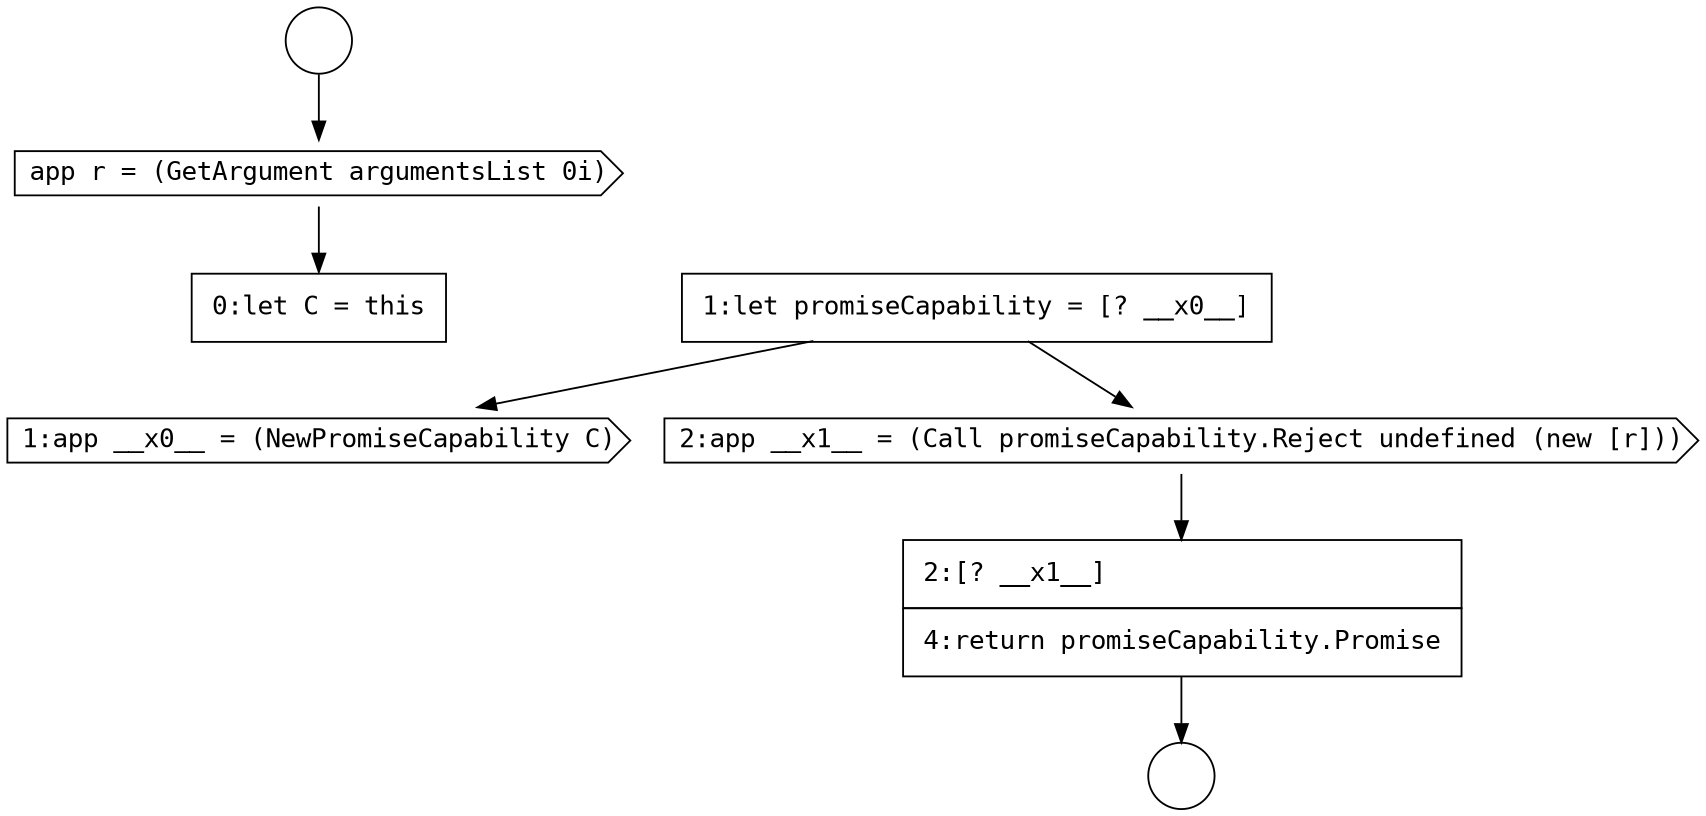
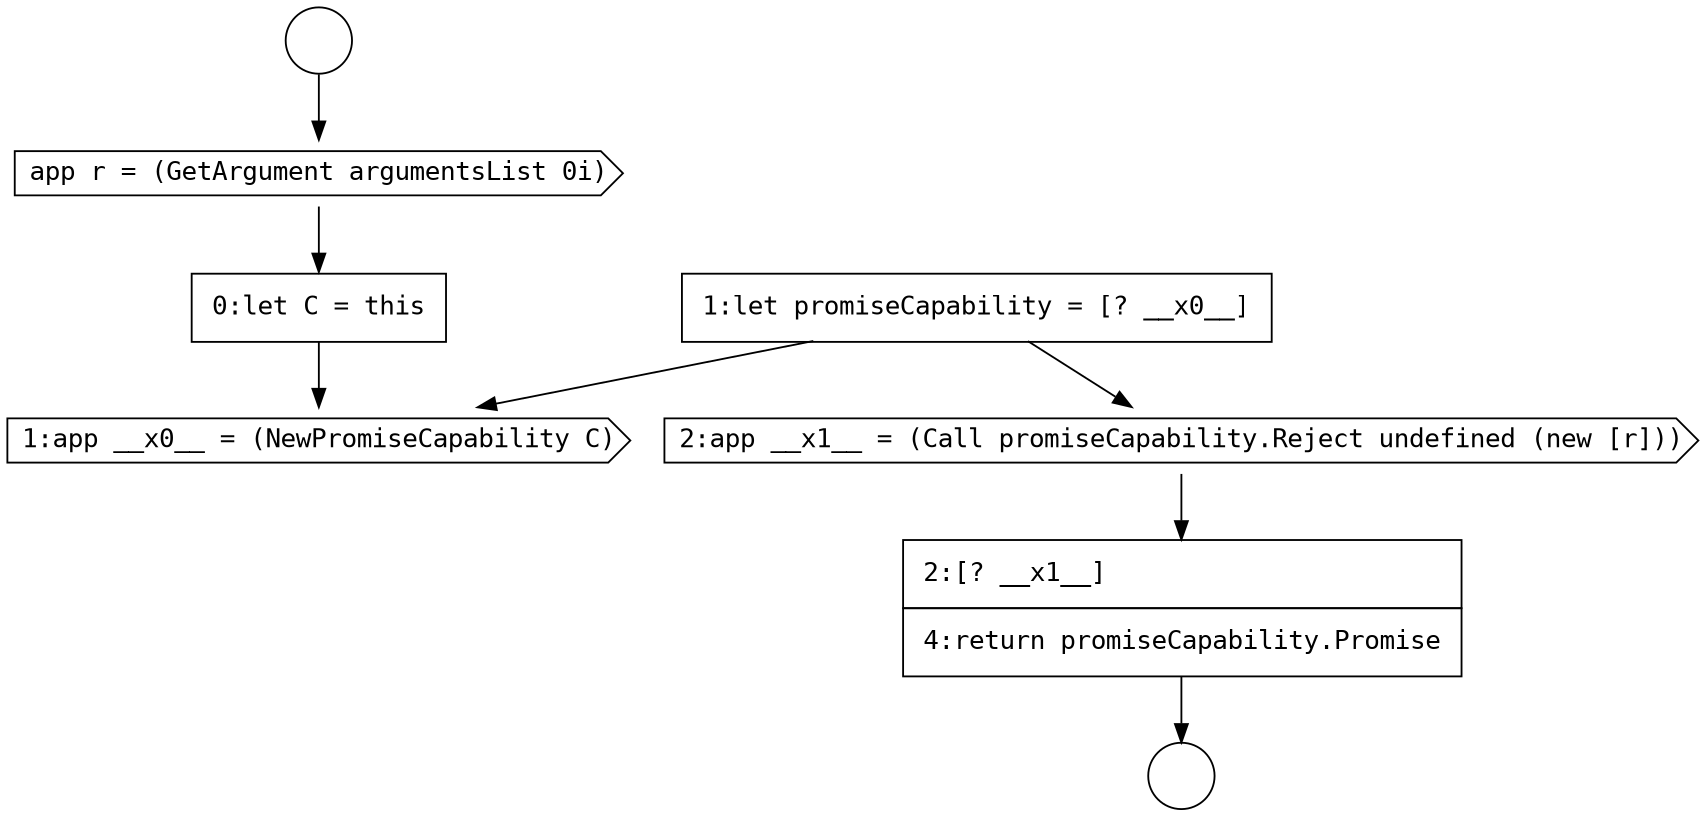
none -> (319, 365)
